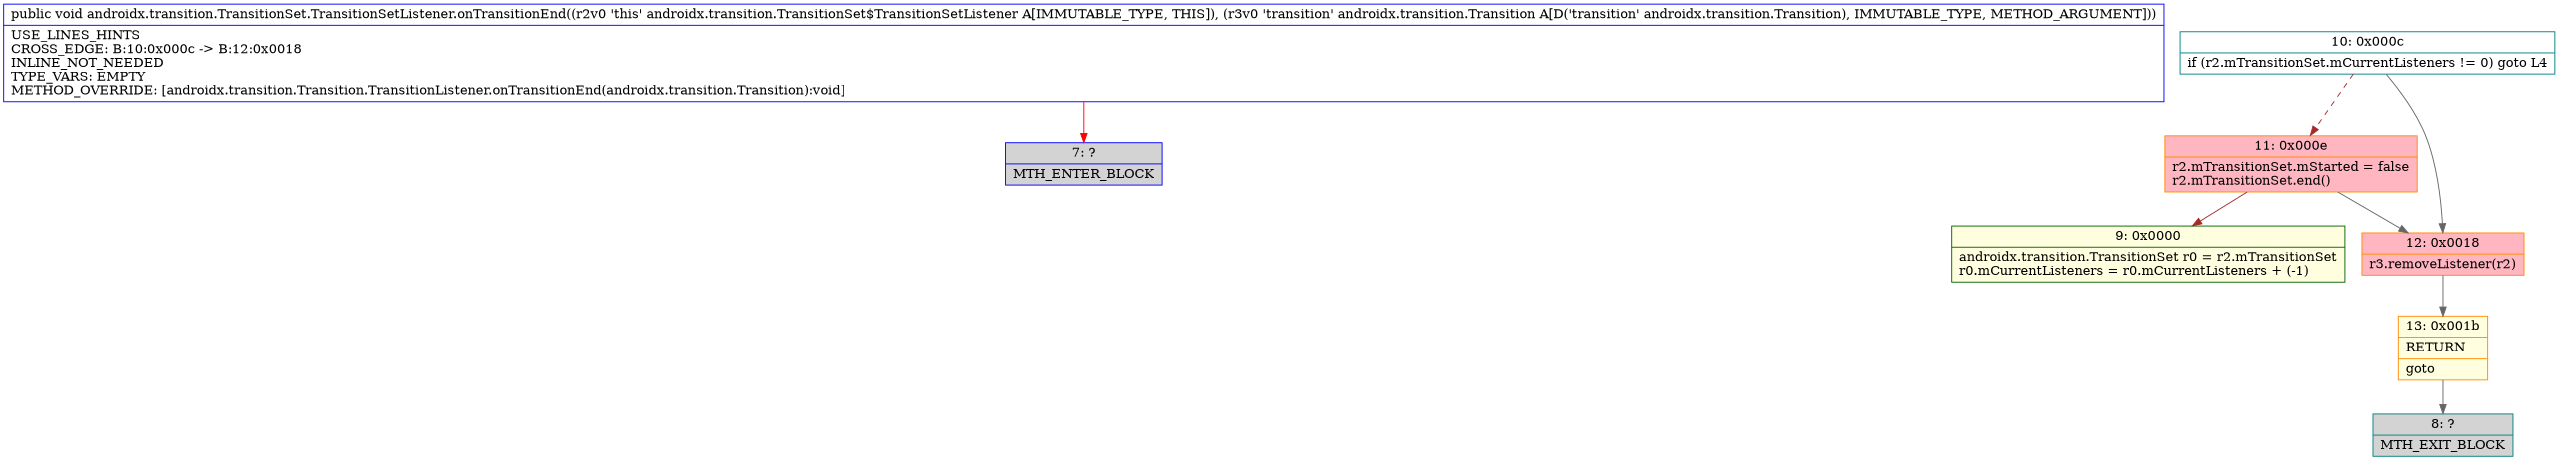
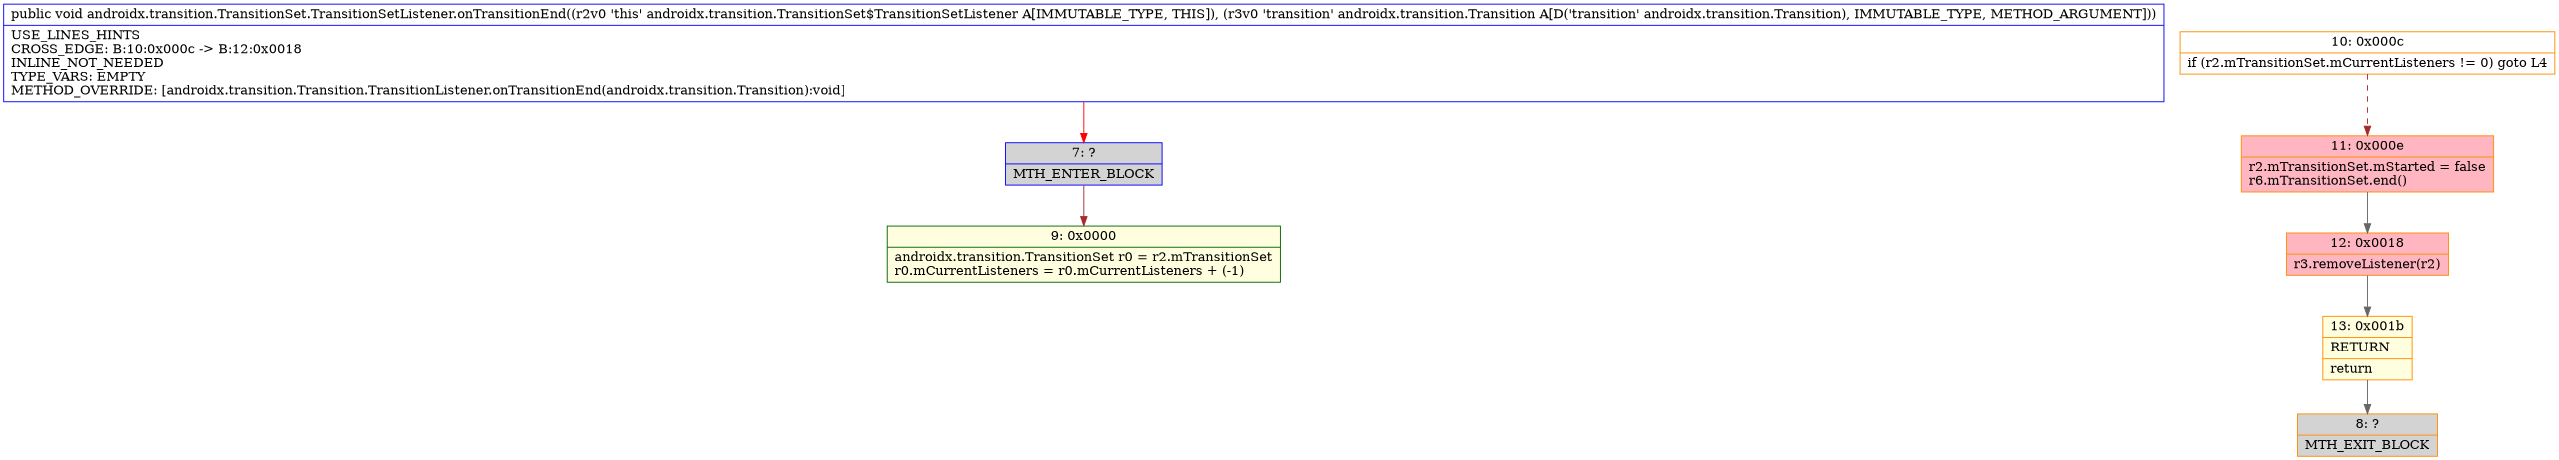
(2367, 53) -> (2367, 53)
(2428, 143) -> none
(2251, 181) -> (2328, 181)
(2224, 207) -> (1084, 201)
(2420, 369) -> (2351, 369)
(2443, 435) -> (2367, 435)
